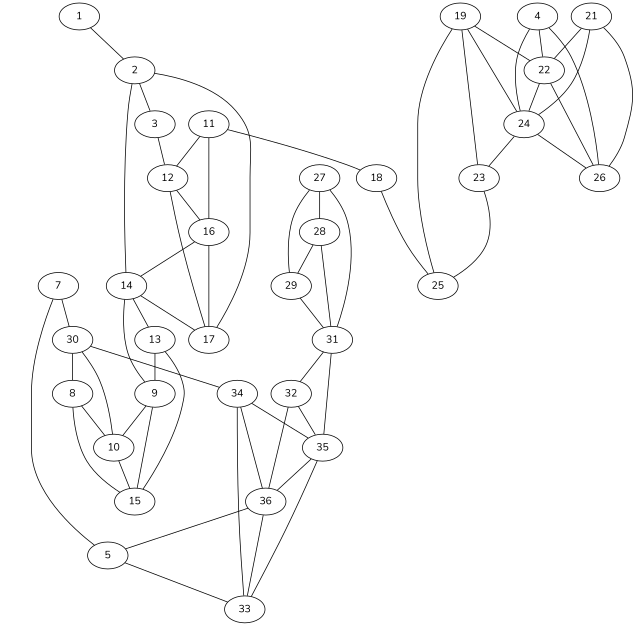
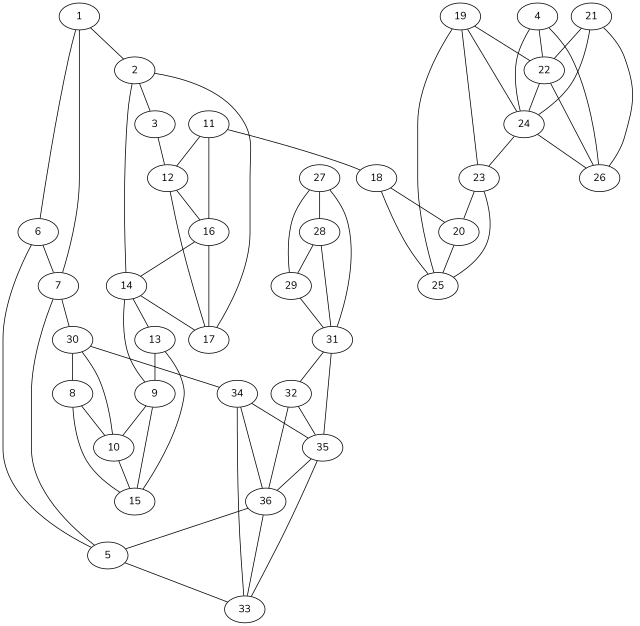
none -> (79, 152)
none -> (38, 232)
none -> (459, 232)
